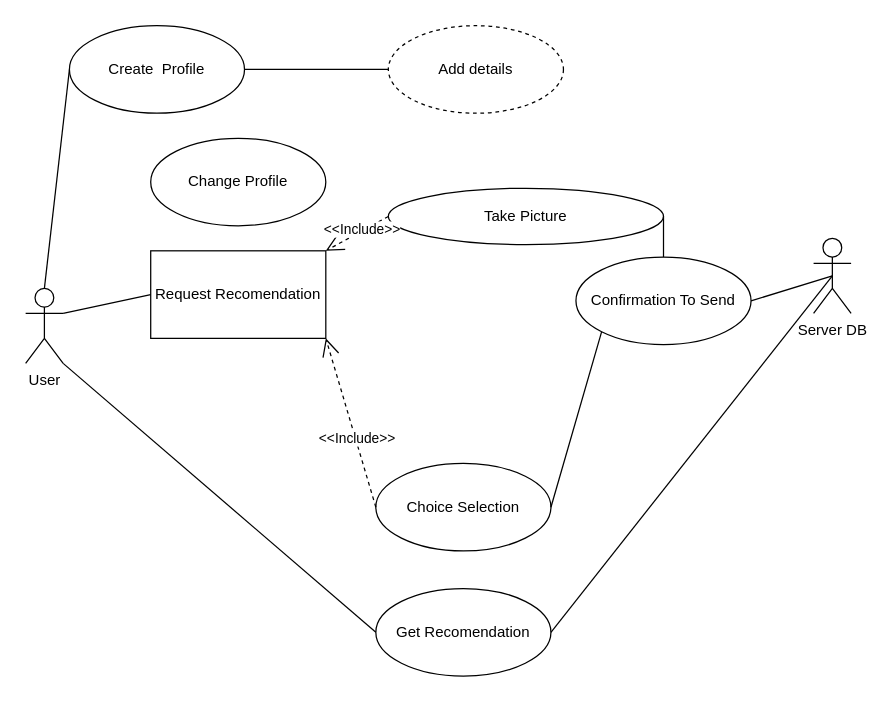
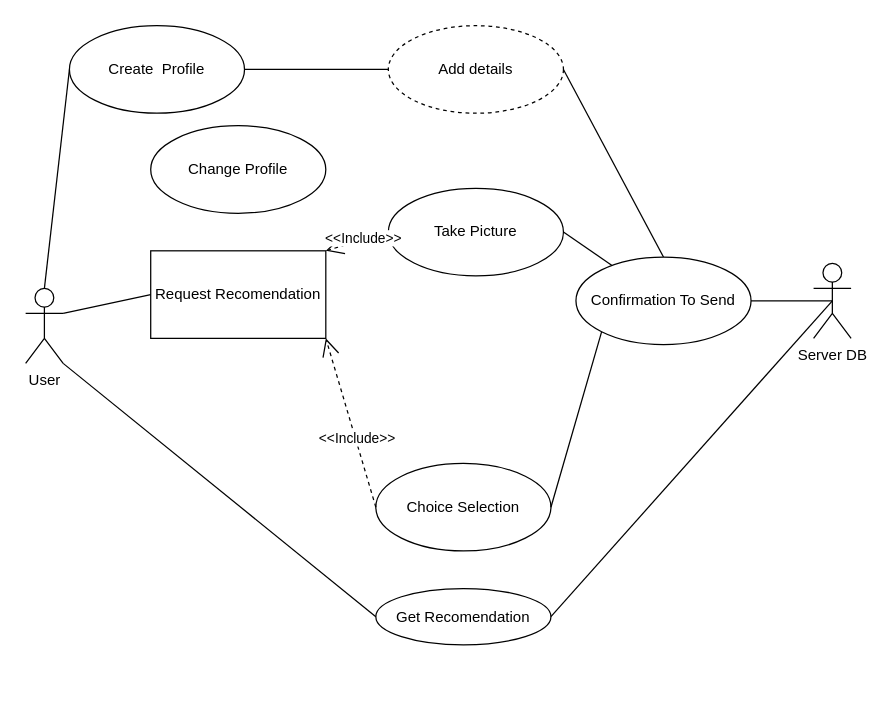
none -> (613, 163)
(238, 182) -> (238, 169)
(526, 216) -> (476, 232)
(832, 276) -> (832, 301)
(463, 632) -> (463, 616)
